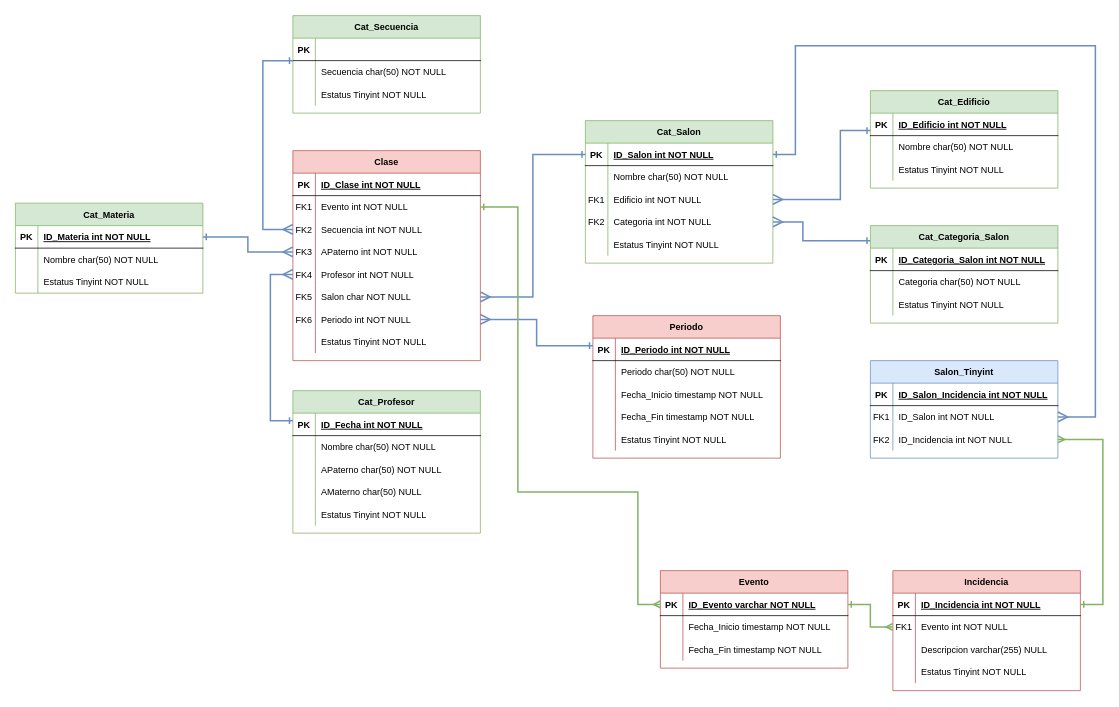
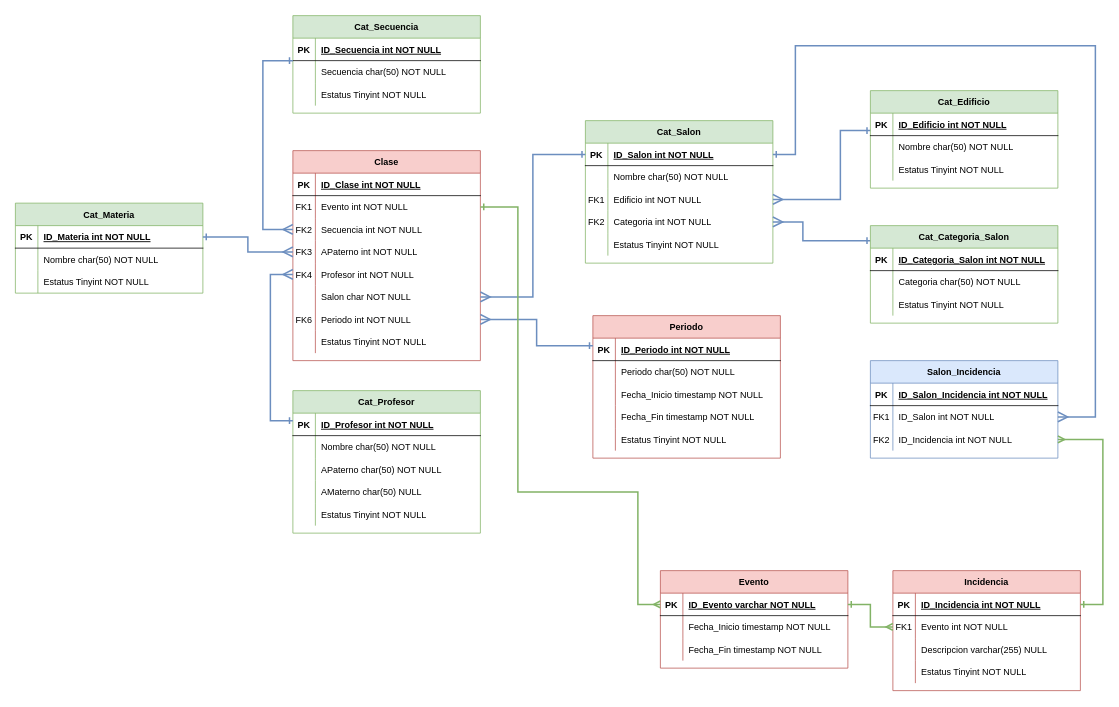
none -> (398, 49)
(304, 297) -> none
(964, 372) -> (964, 372)
(369, 425) -> (377, 425)
